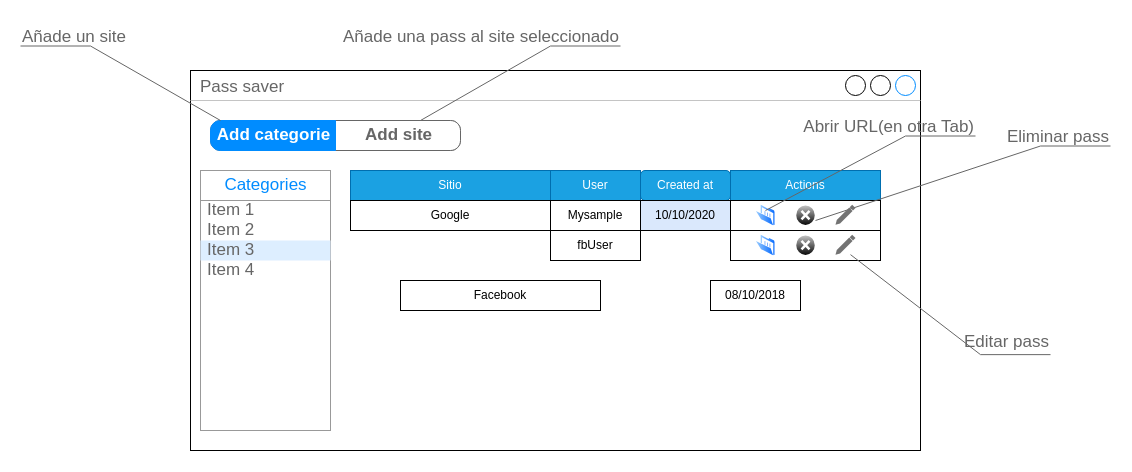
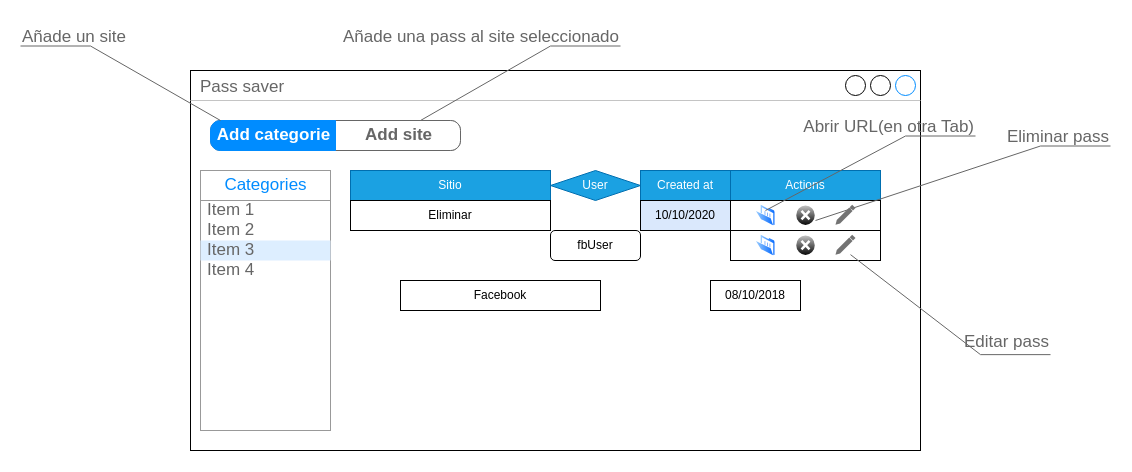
(596, 186) -> (596, 186)
(686, 186) -> (686, 186)
(451, 216) -> (451, 216)
(596, 216) -> none
(596, 246) -> (596, 246)
